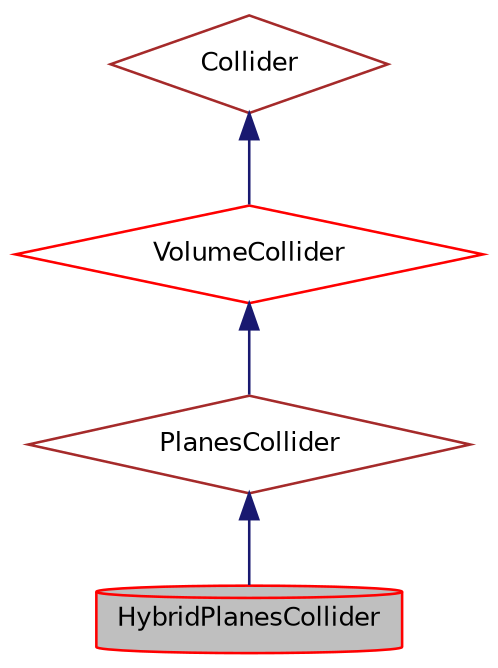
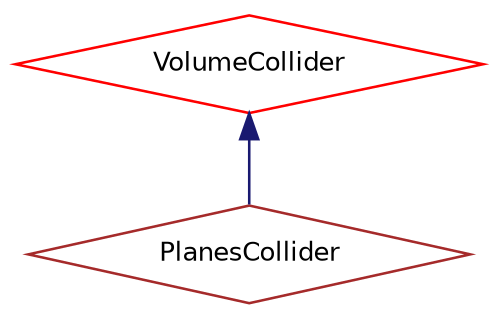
(249, 64) -> none
(249, 619) -> none
